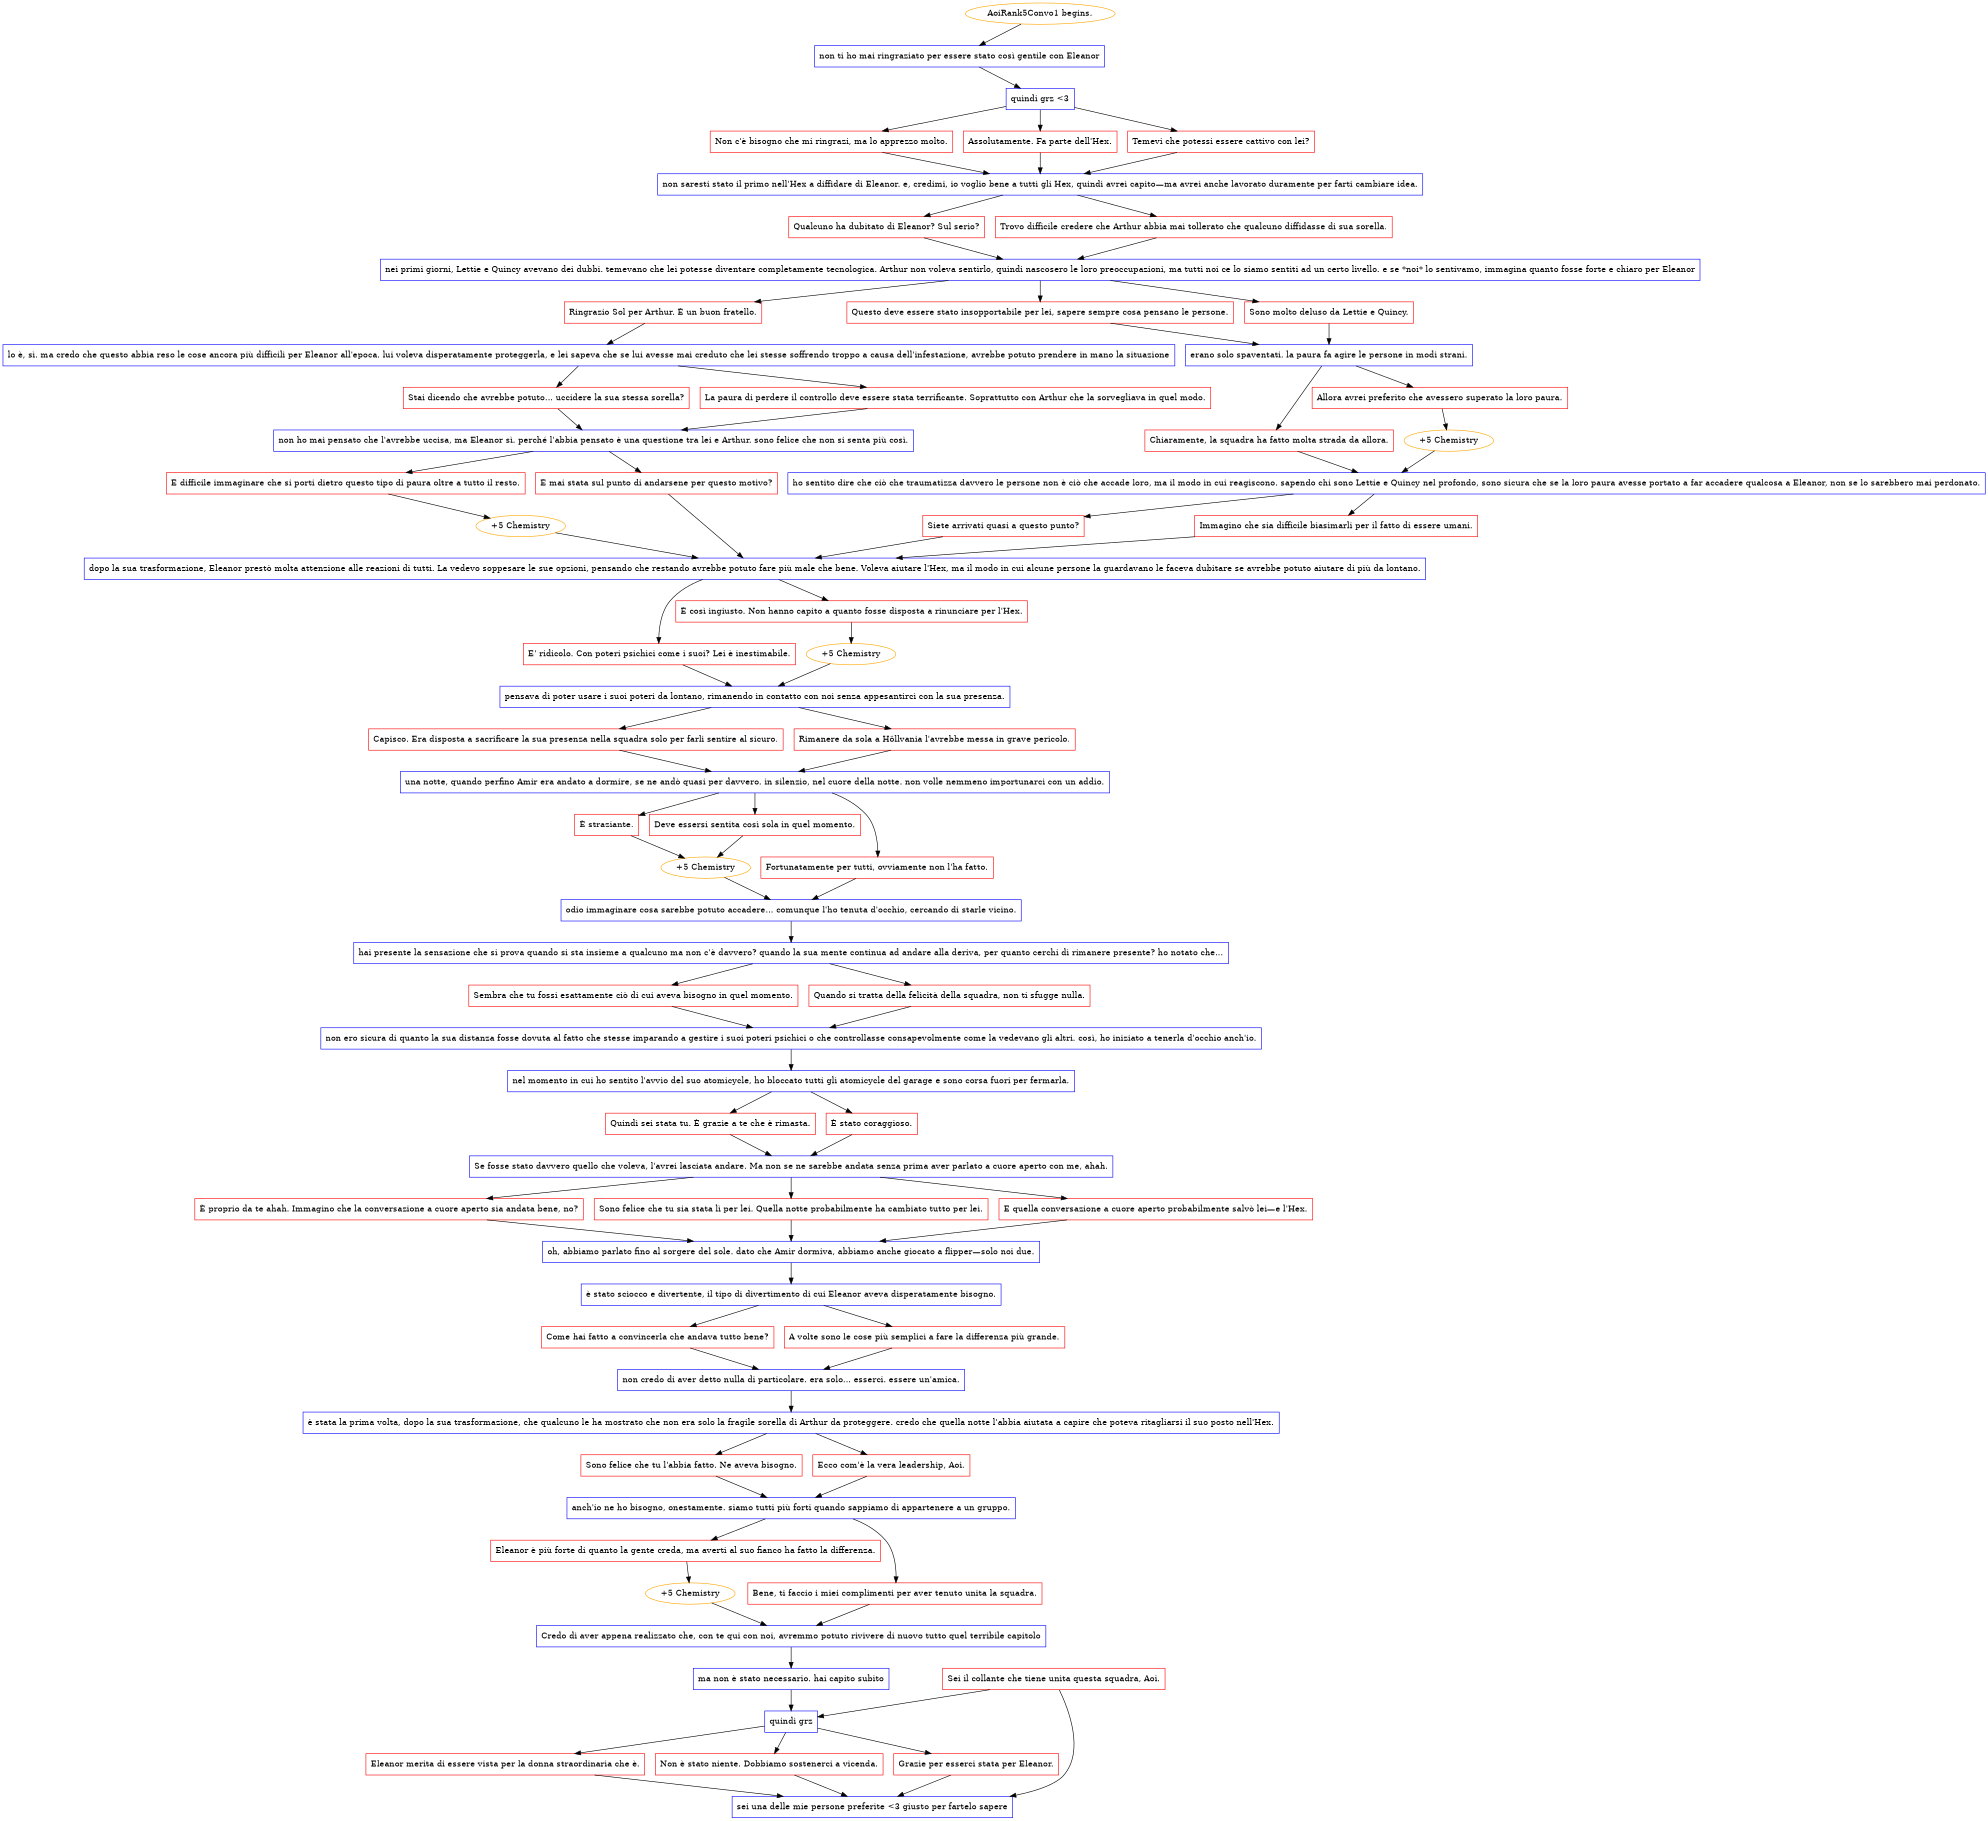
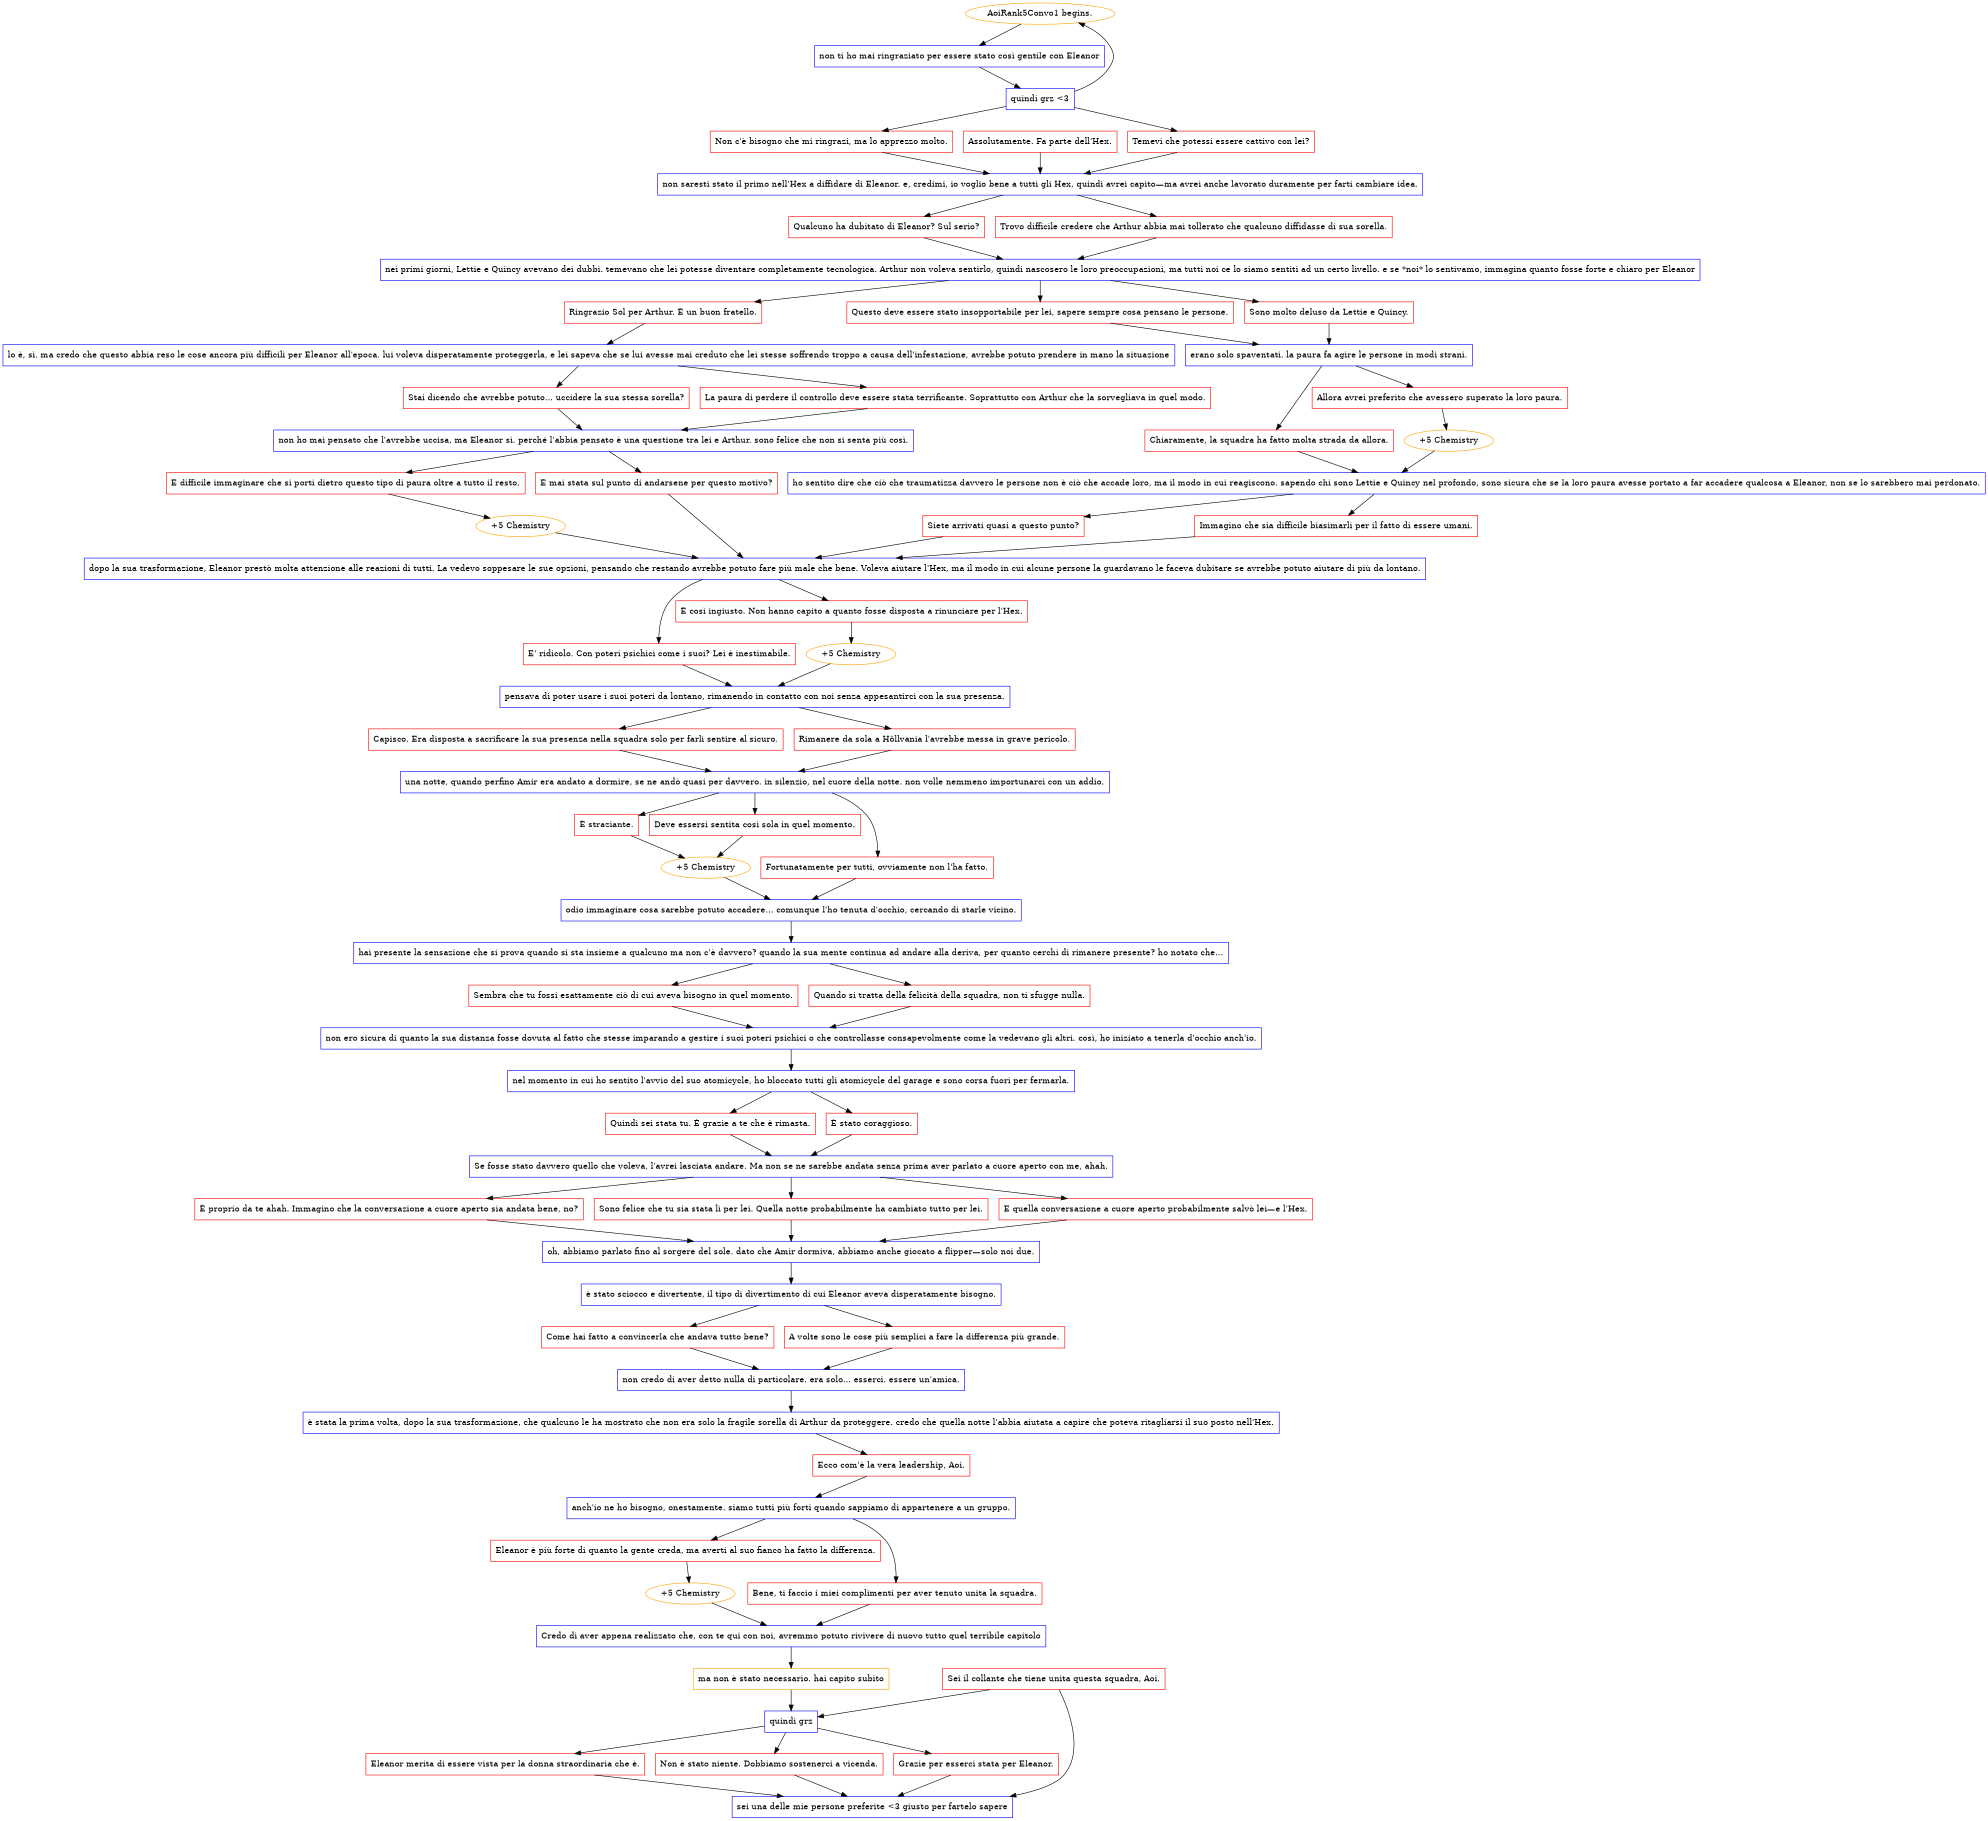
(1040, 117) -> (1112, 62)
(692, 1465) -> none
(791, 1679) -> (791, 1679)
